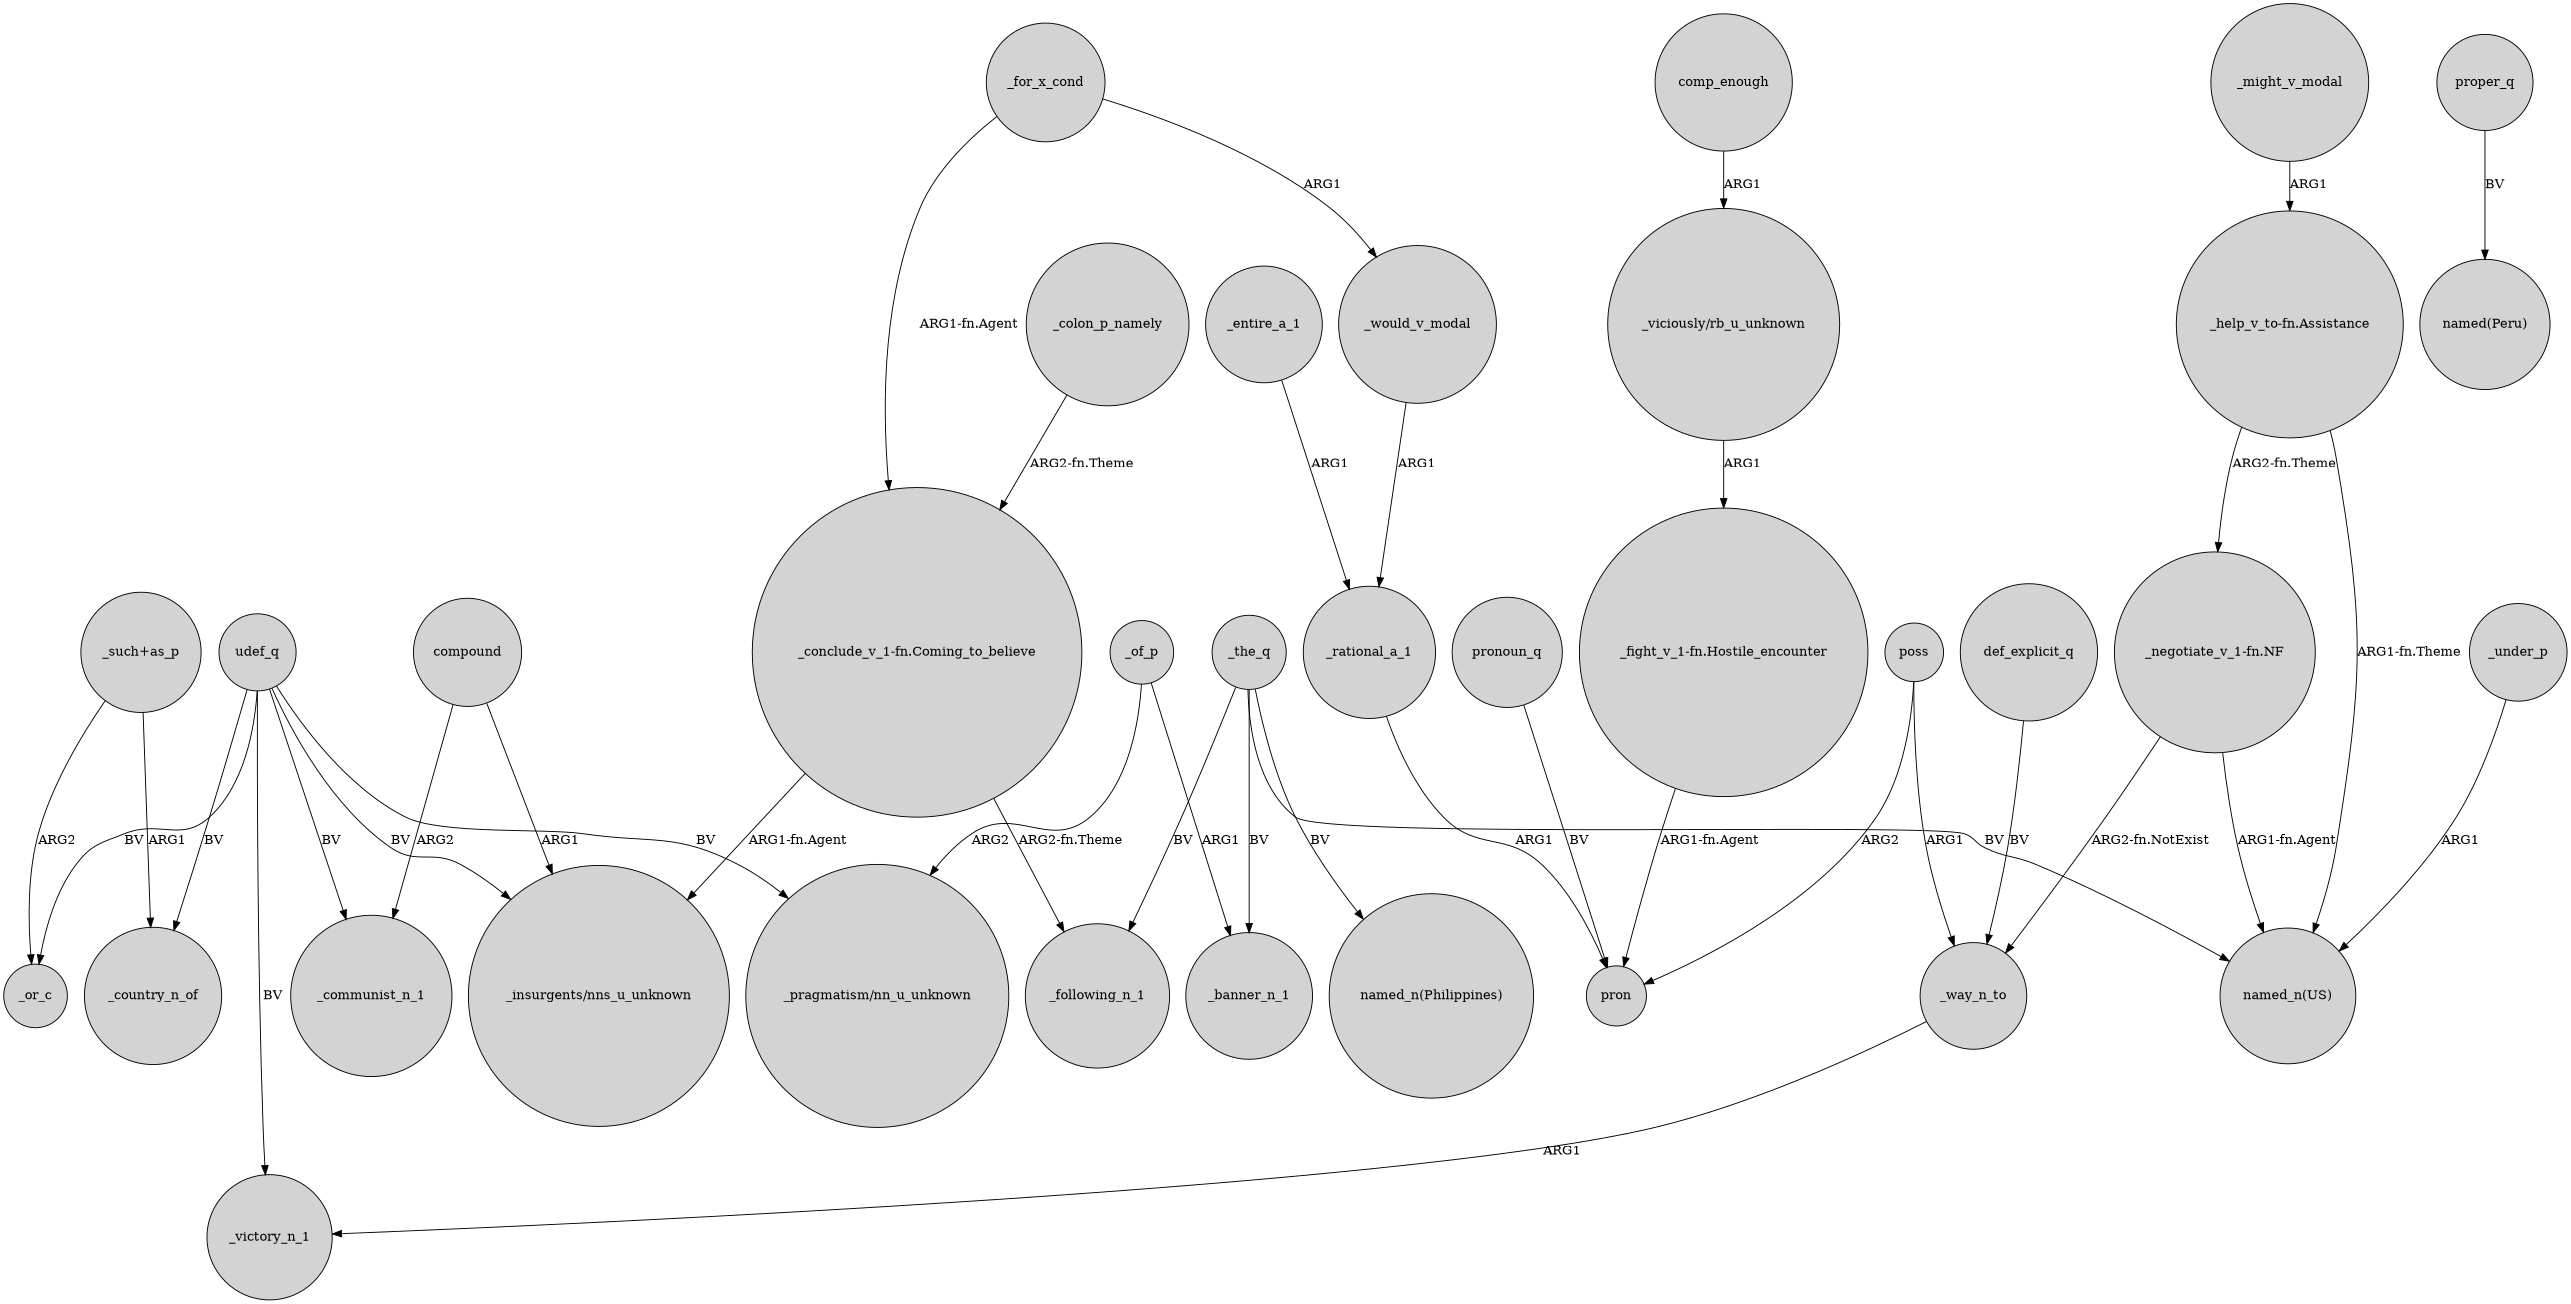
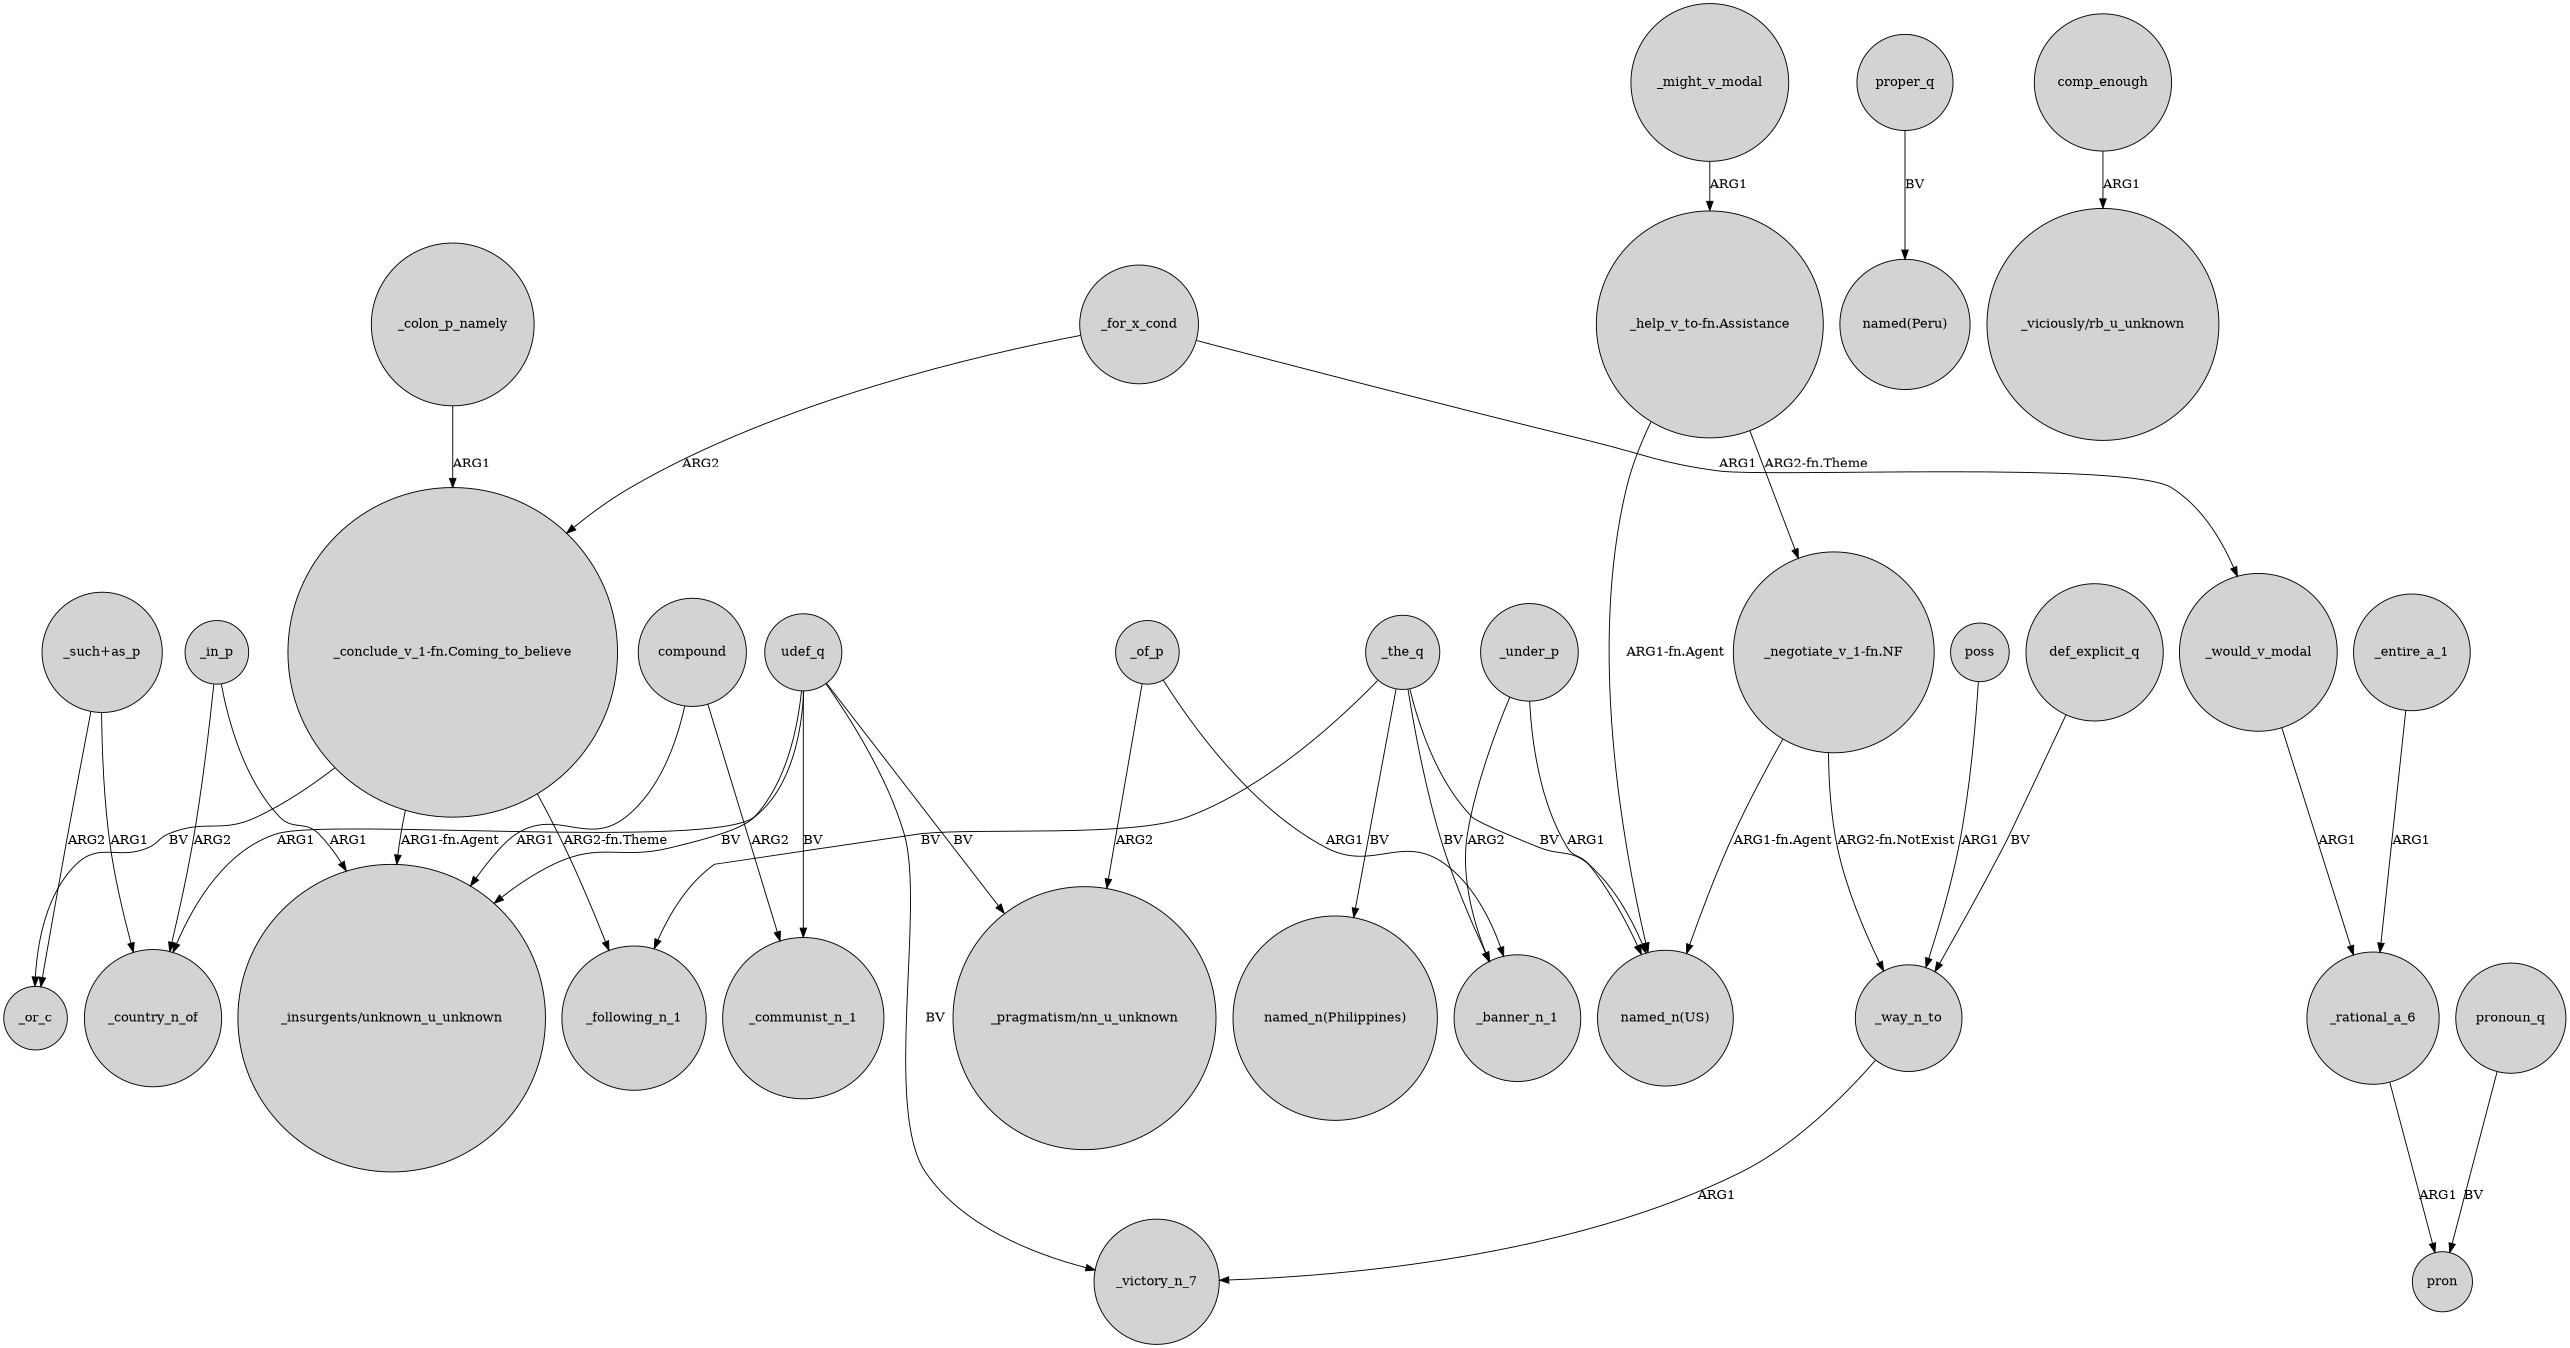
(969, 324) -> (701, 464)
(1082, 464) -> (472, 464)
none -> (217, 652)
(1369, 652) -> (2373, 1018)
(1724, 652) -> none
(2409, 652) -> (1676, 652)
none -> (1469, 823)
(159, 829) -> (153, 845)
(214, 841) -> (296, 841)
(1831, 869) -> none
(599, 996) -> (392, 1018)
(270, 1237) -> (1157, 1282)
